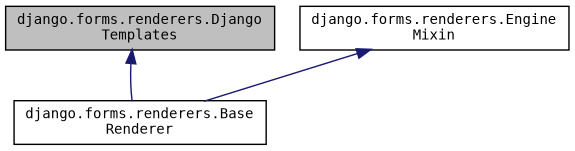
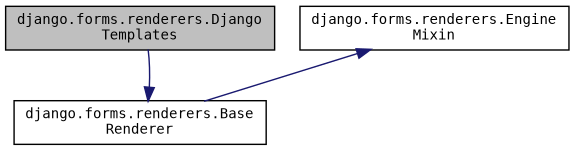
(131, 82) -> (150, 68)
